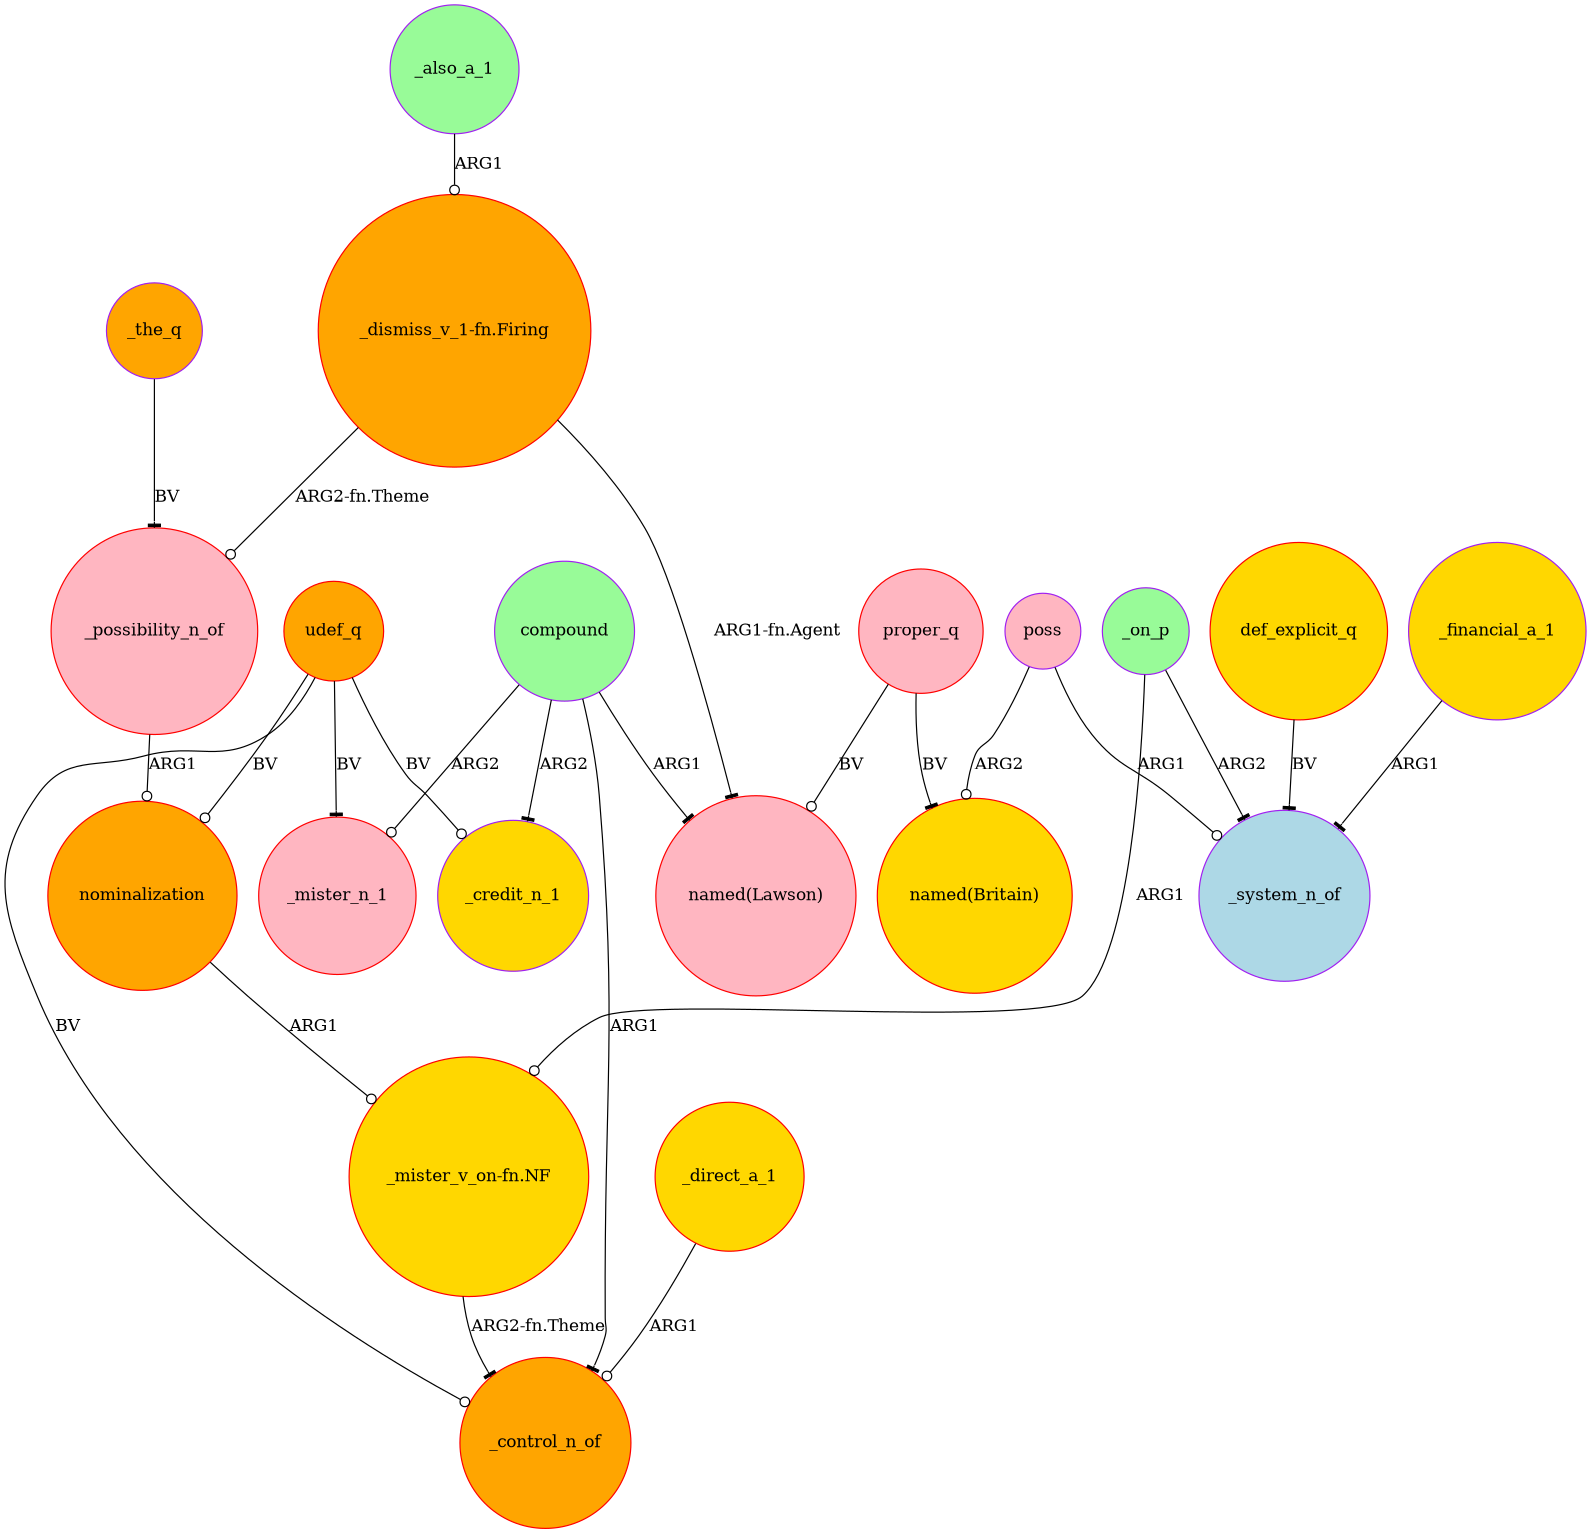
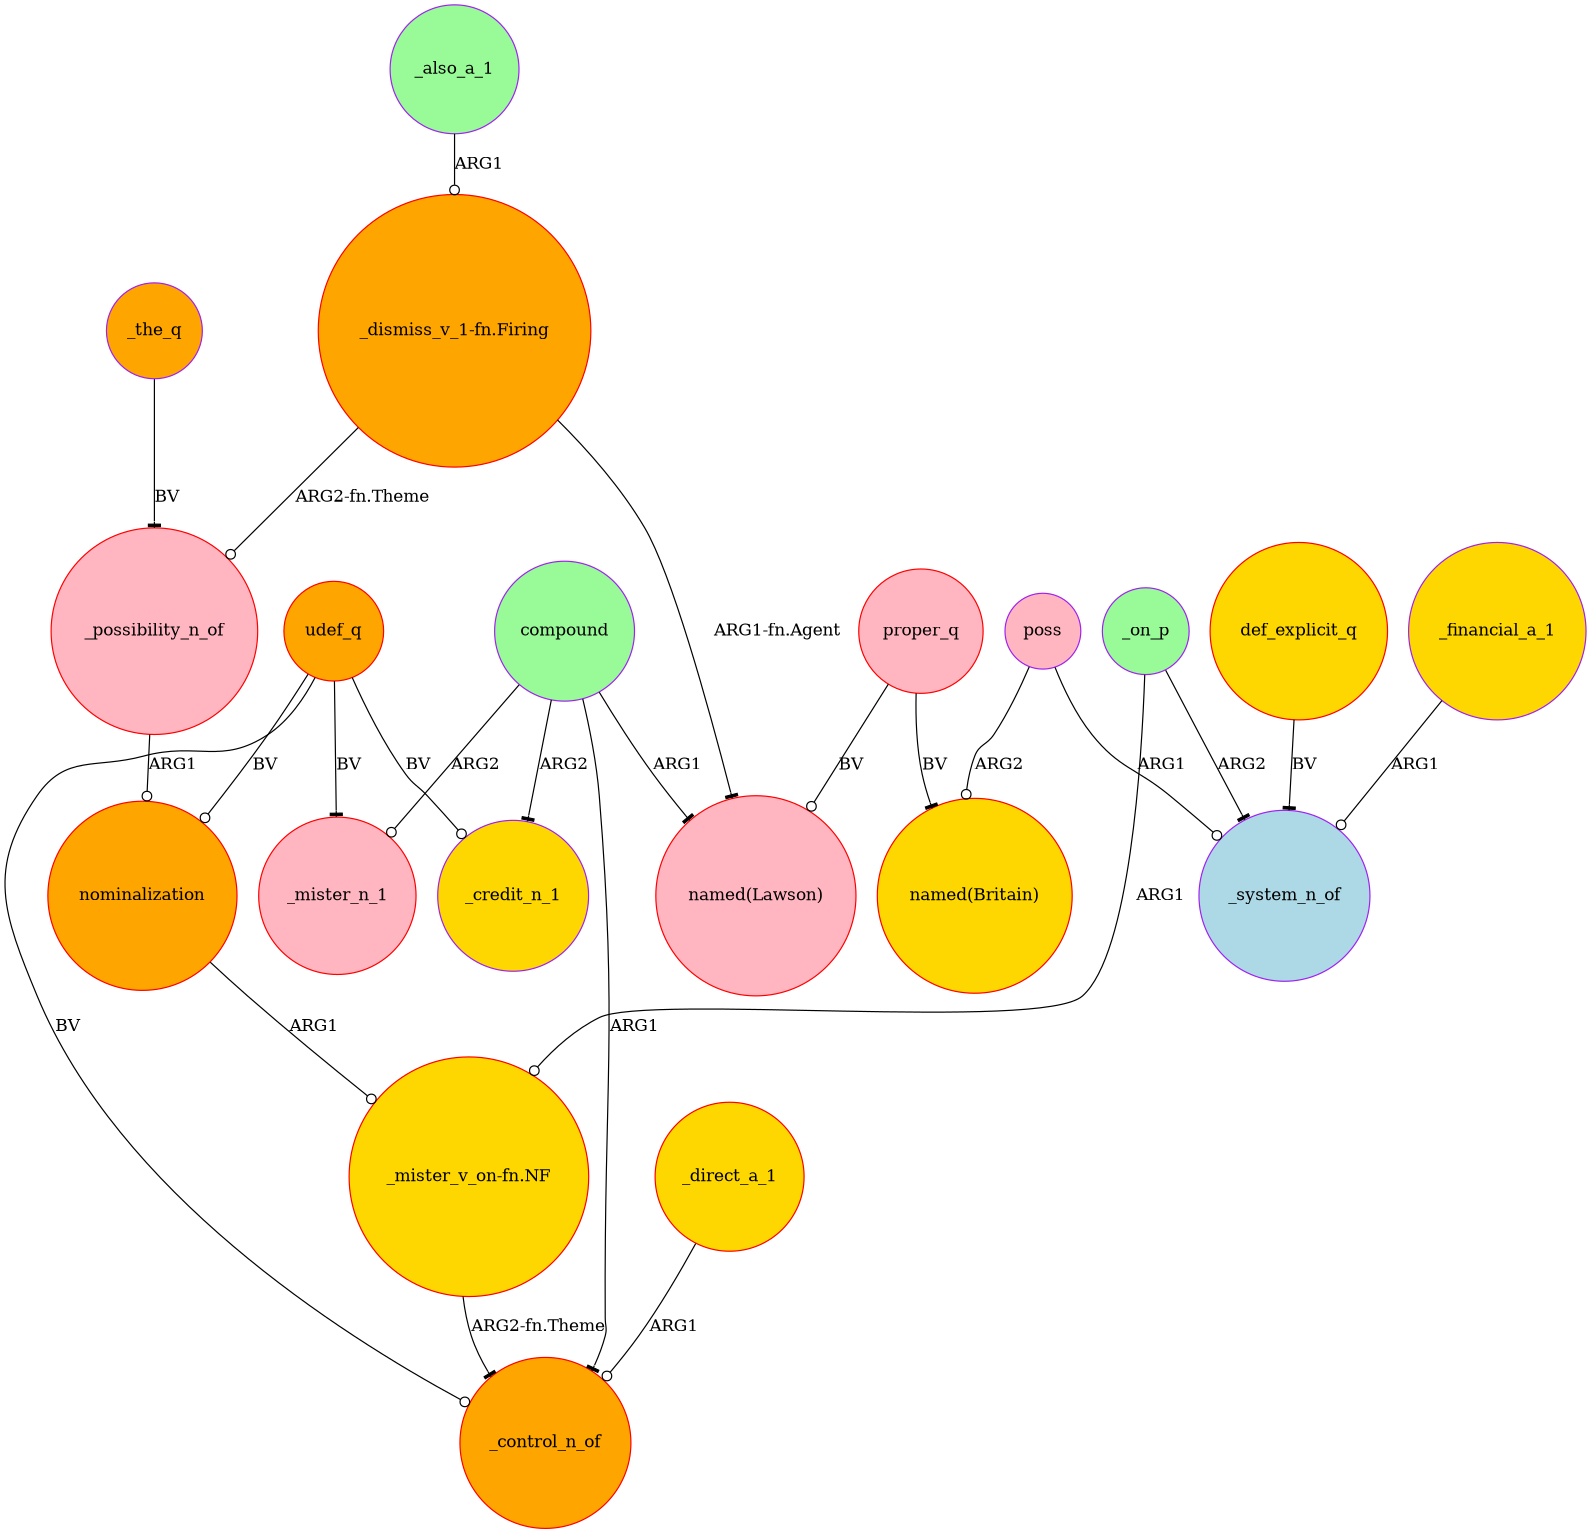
(1392, 762) -> (1393, 761)
